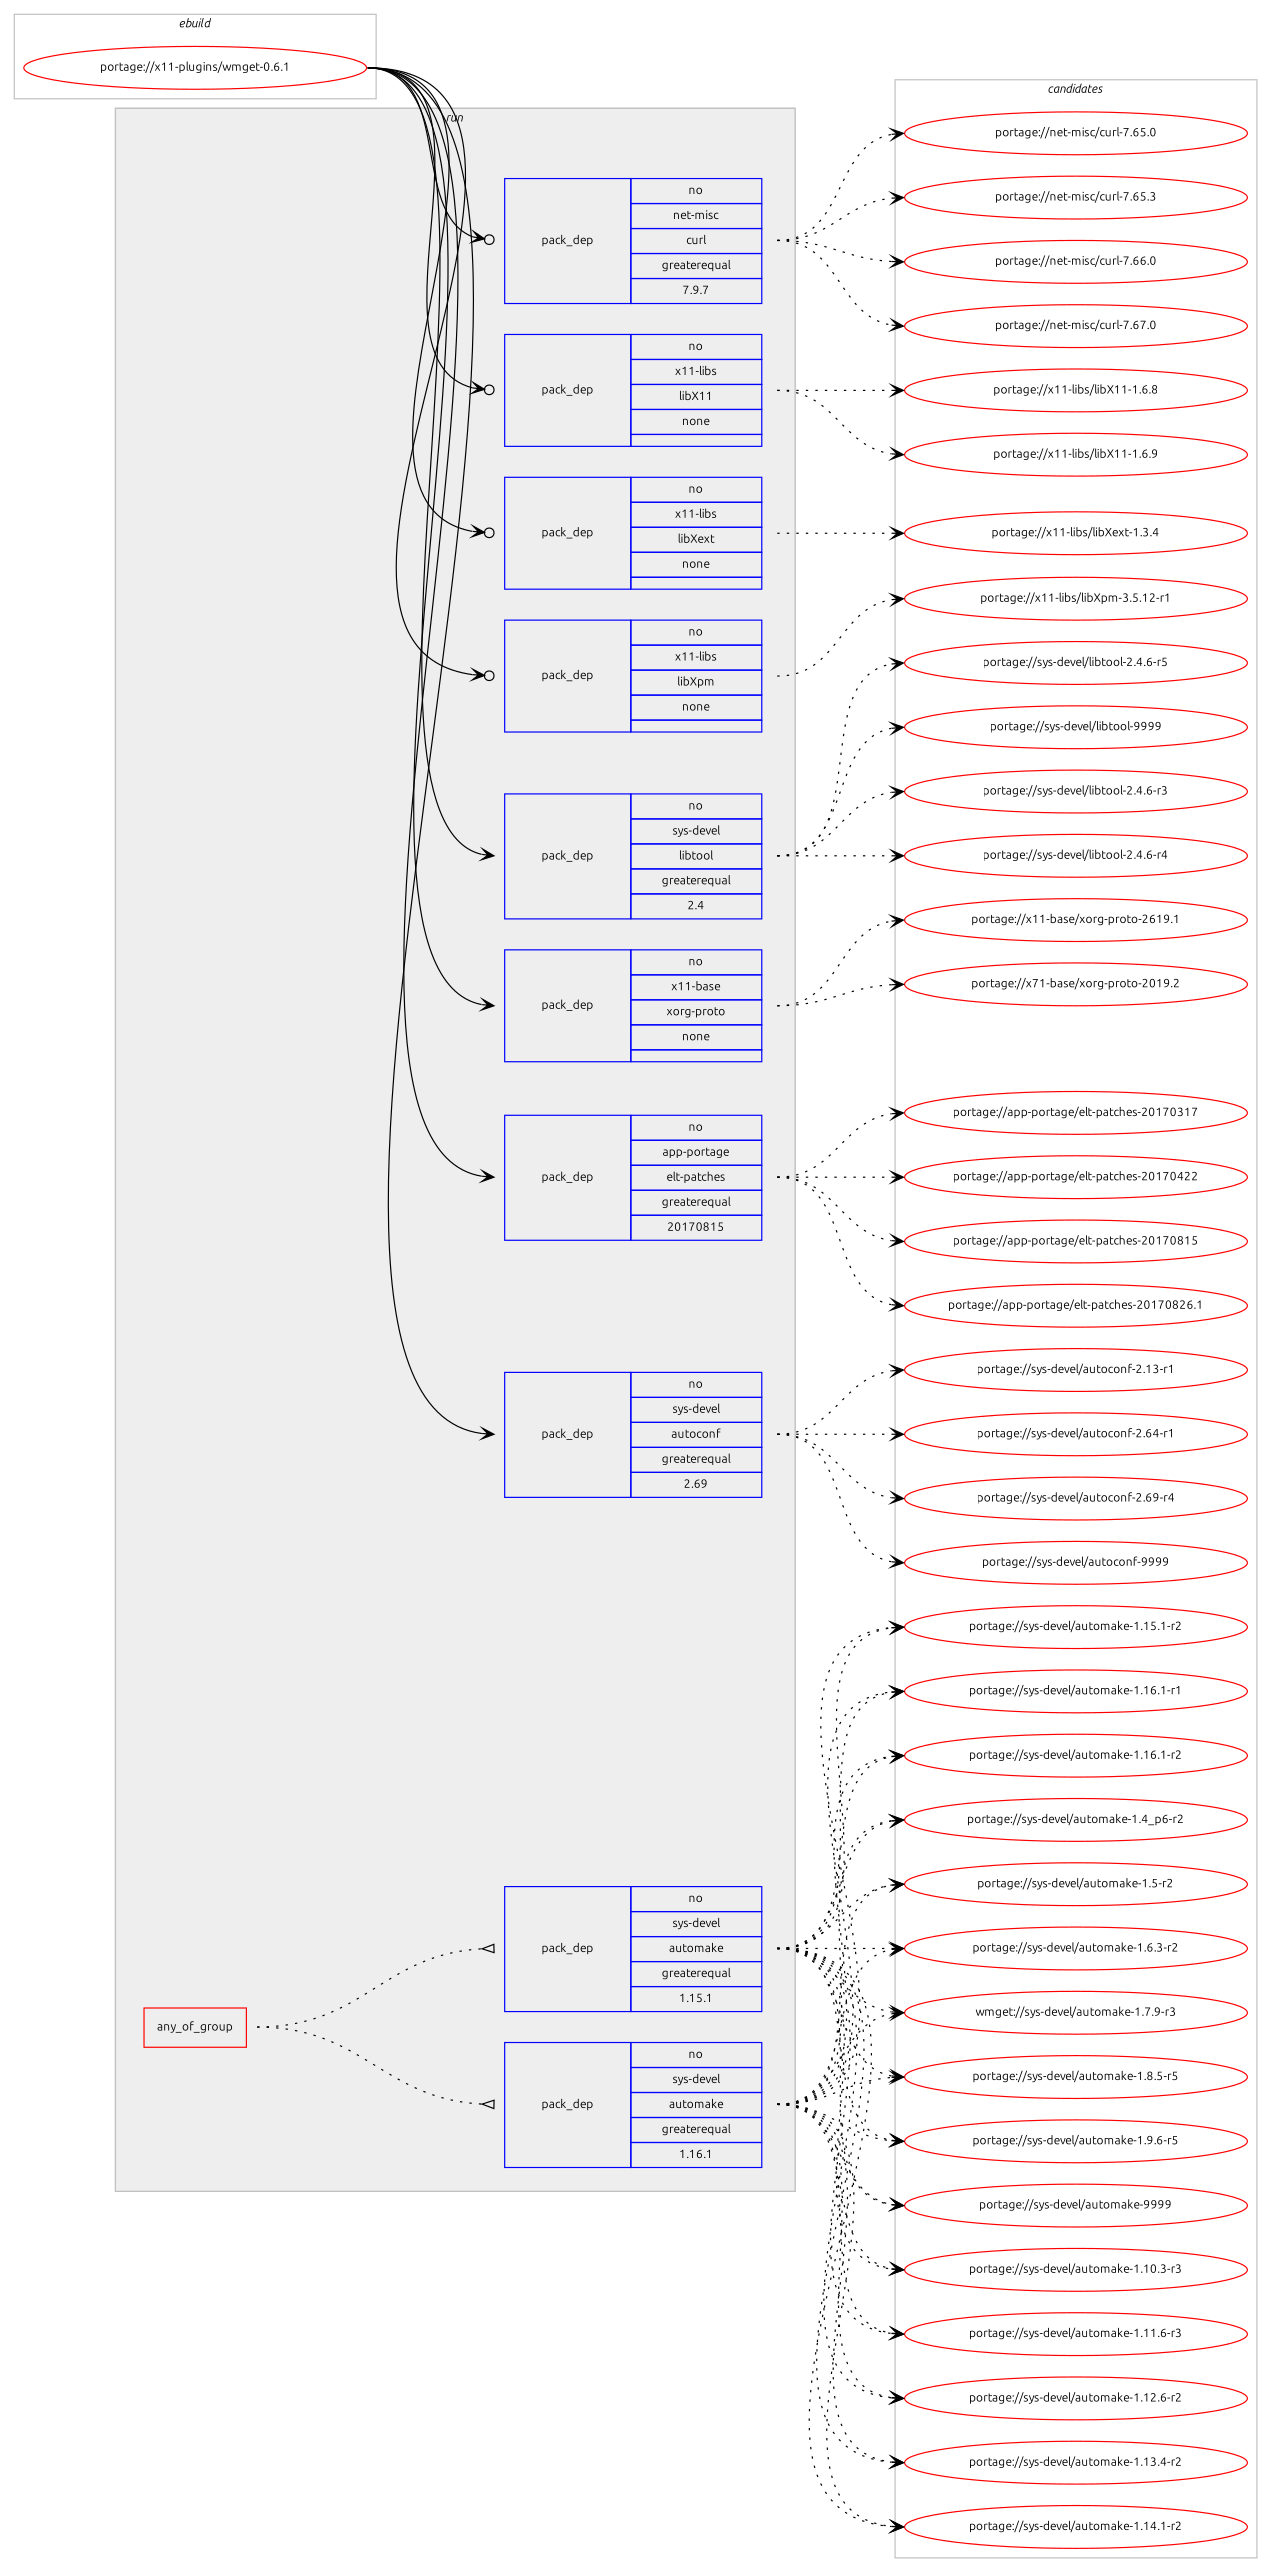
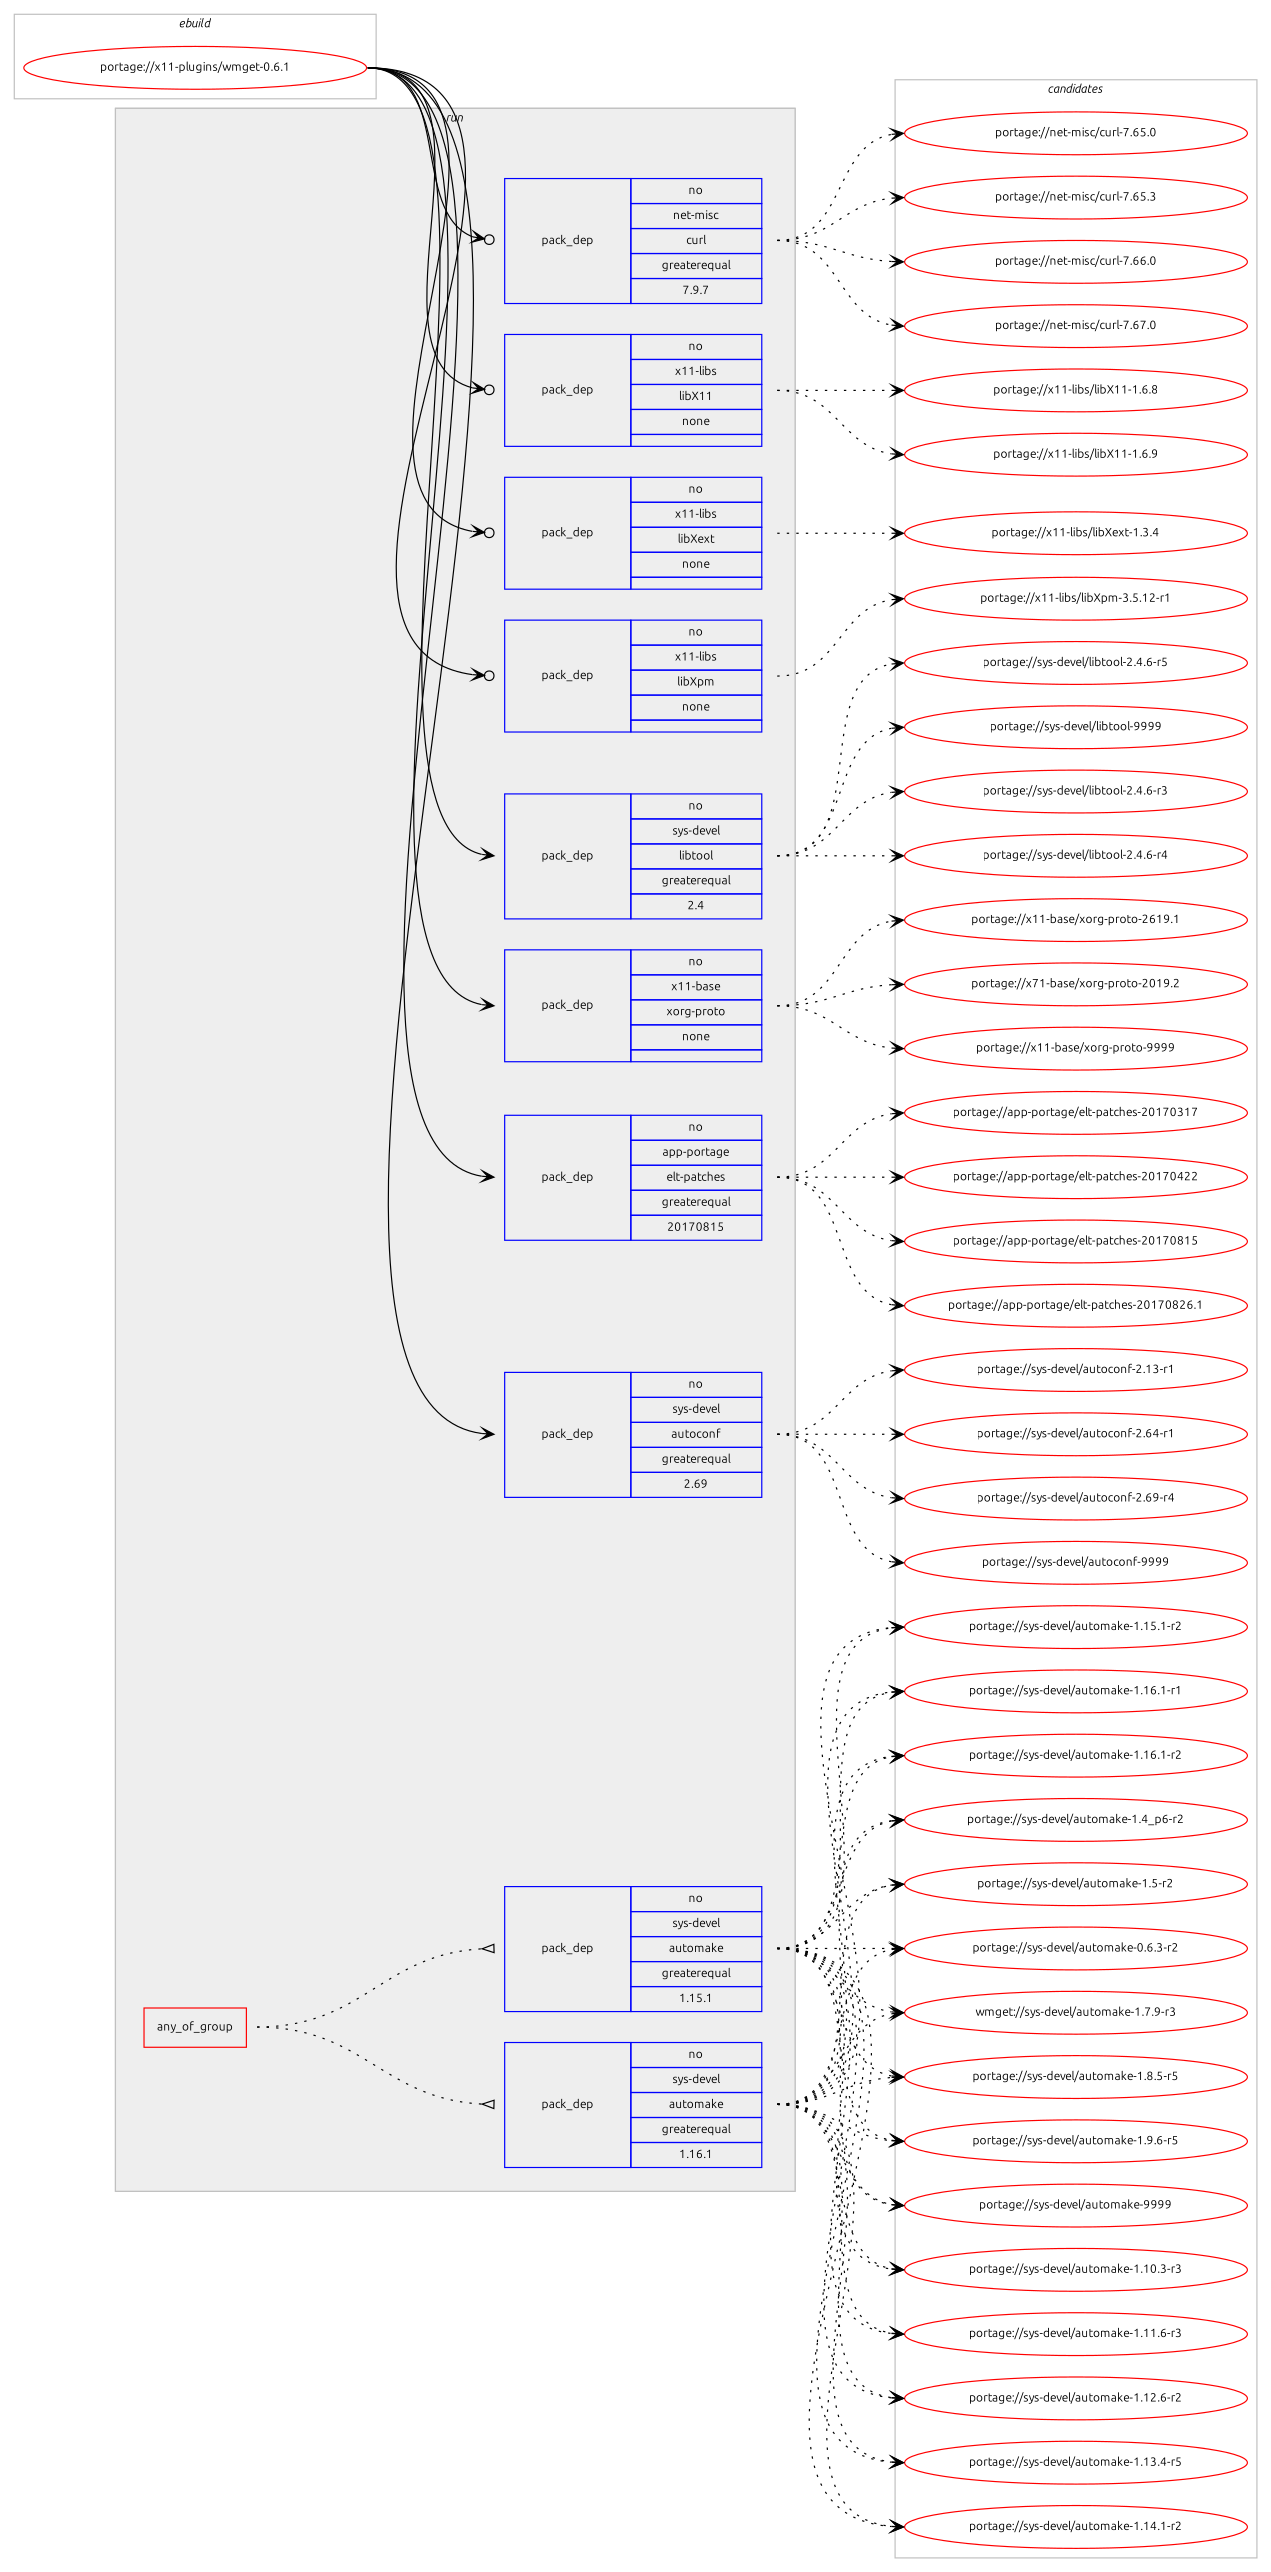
none -> (1076, 1049)
(1076, 1948) -> (1076, 1948)
(1076, 2463) -> (1076, 2463)
